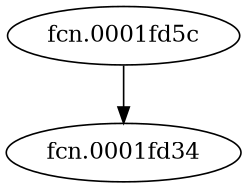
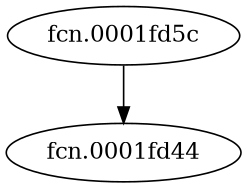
(124, 153) -> (124, 153)
